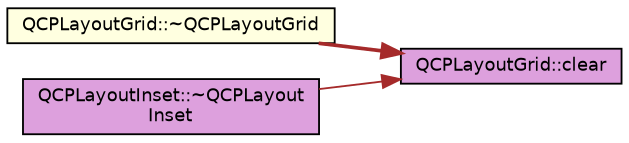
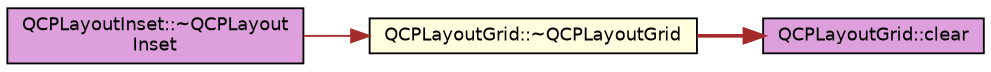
(351, 85) -> (327, 36)
